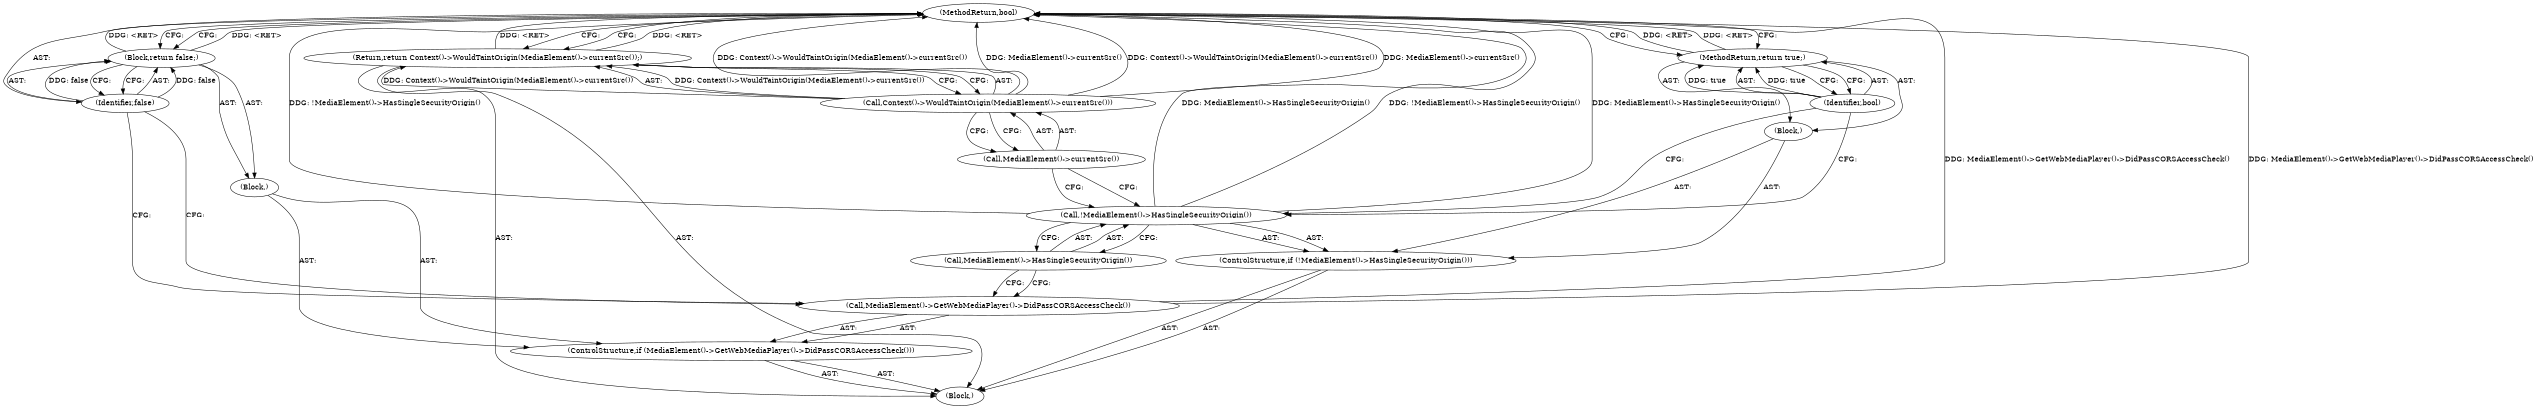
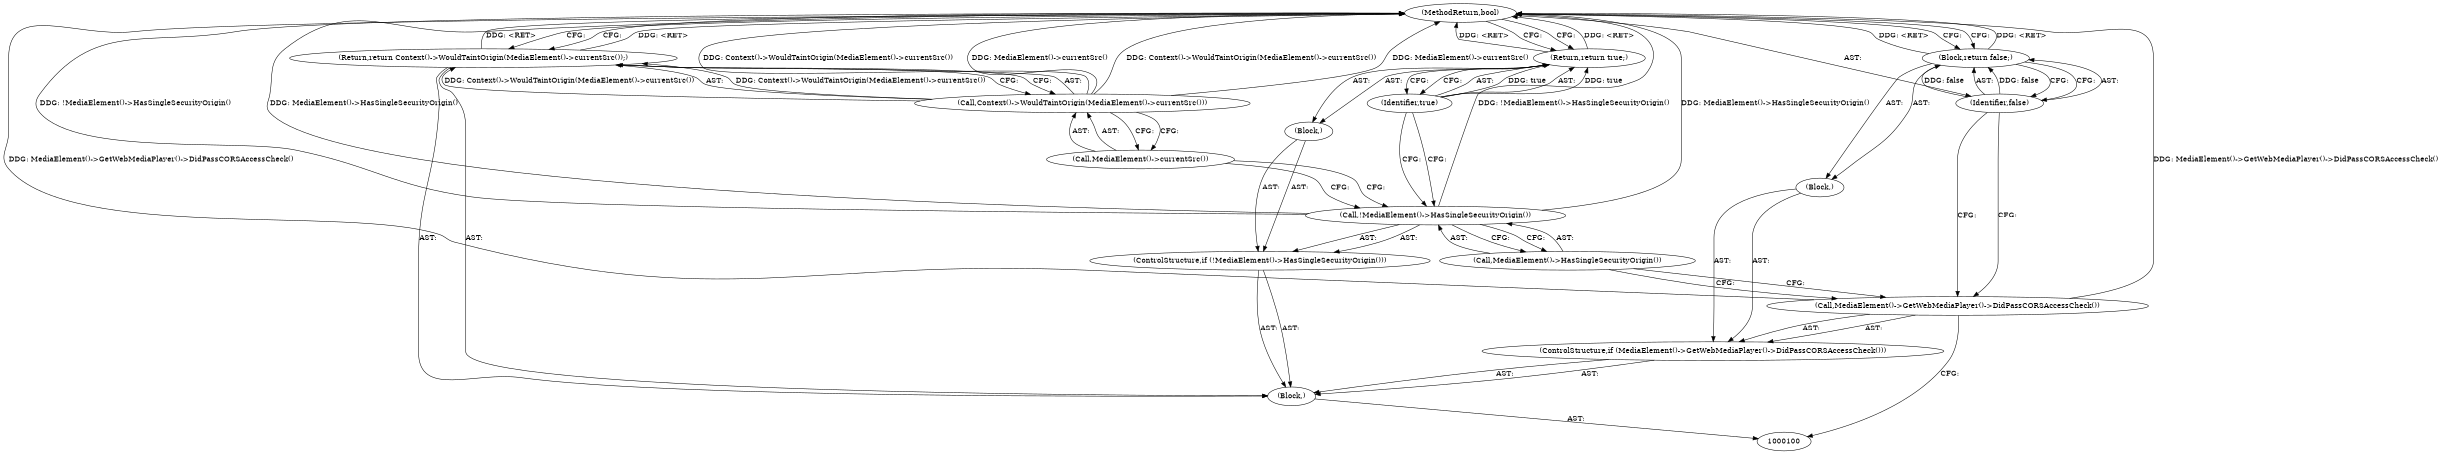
(1753, 58) -> (1589, 58)
(1852, 103) -> (1410, 103)
none -> (1784, 442)
